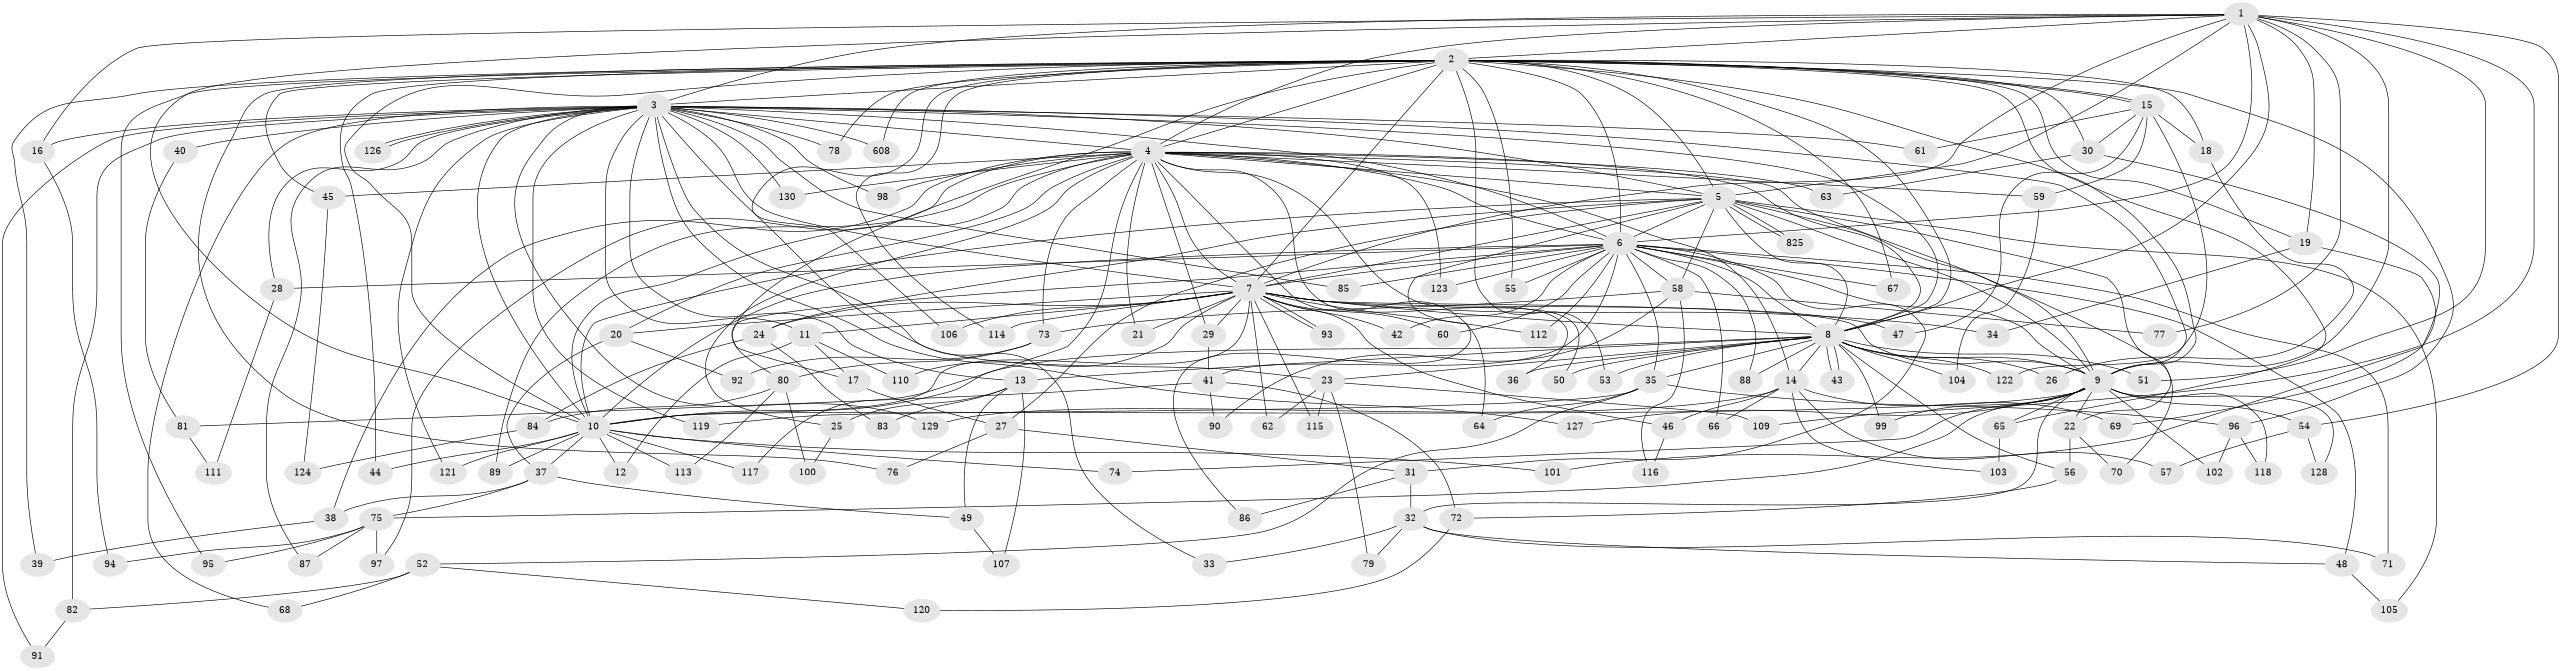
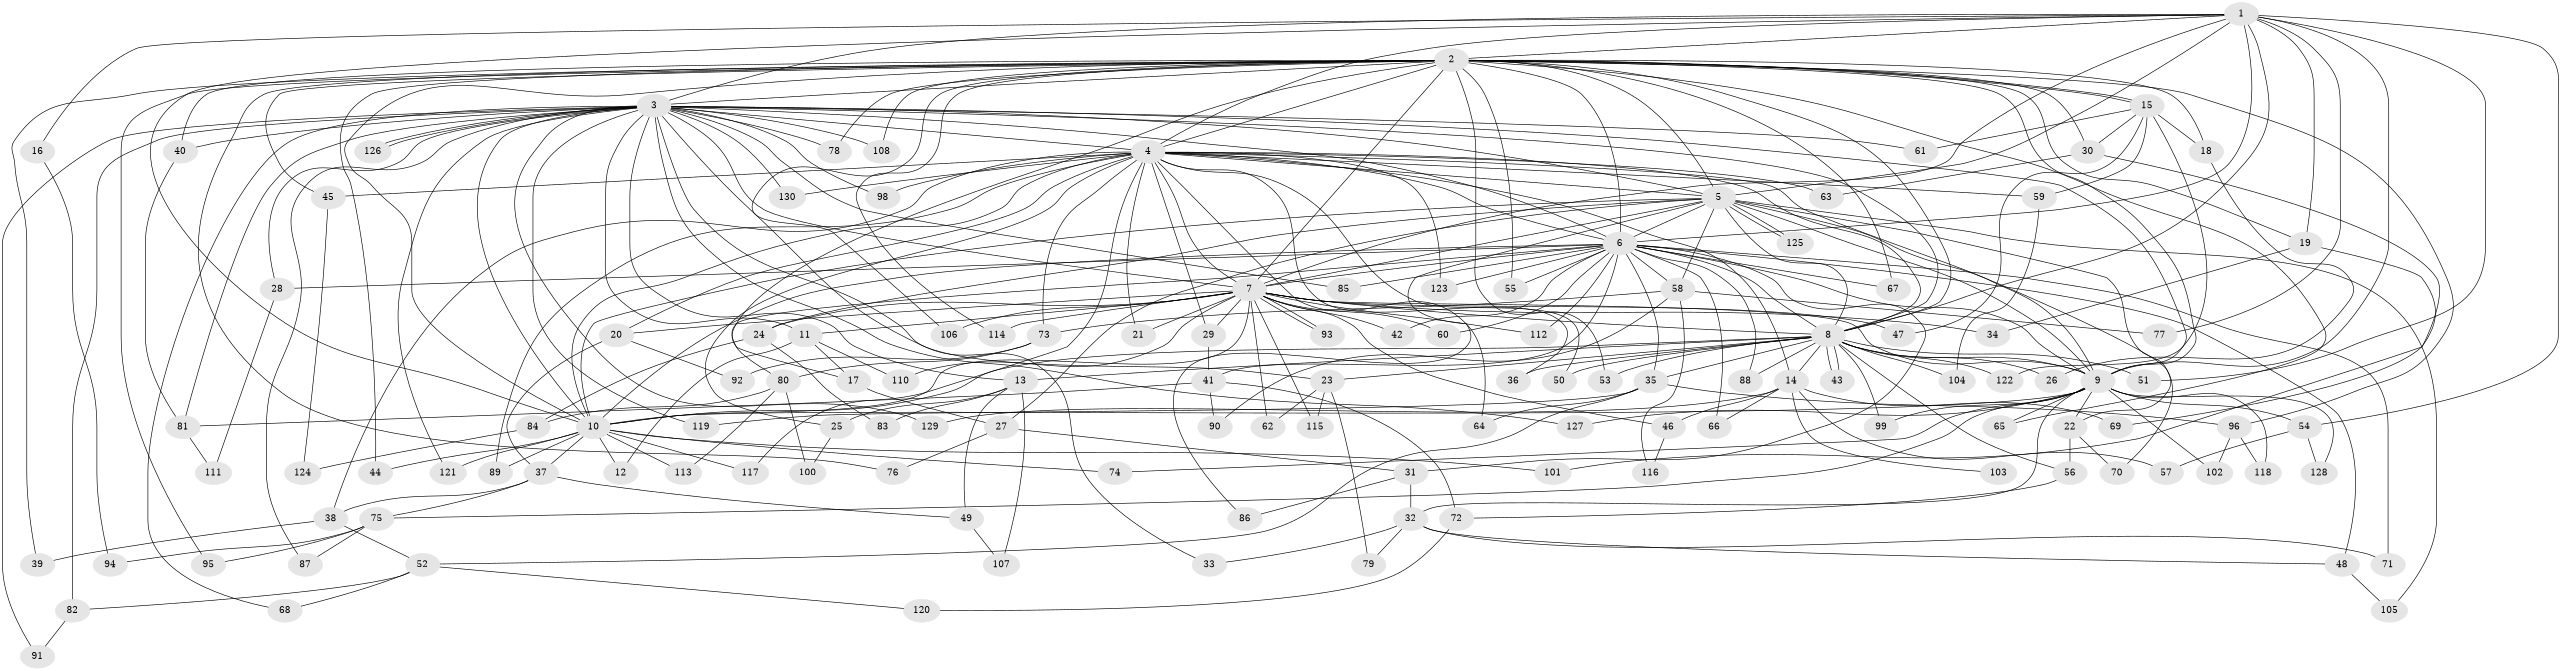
none -> (633, 67)
(343, 115) -> (326, 148)
(882, 152) -> (882, 152)
(1795, 244) -> (1795, 244)
(1761, 427) -> none
(1999, 444) -> none
none -> (377, 542)
(377, 565) -> none
